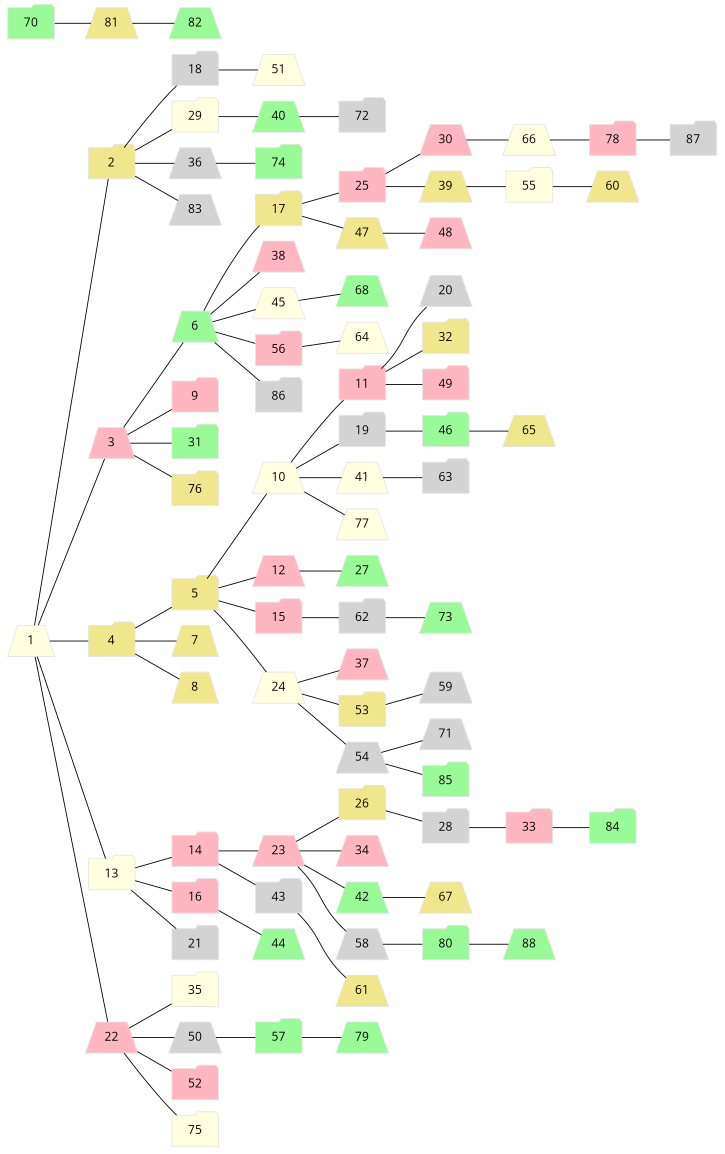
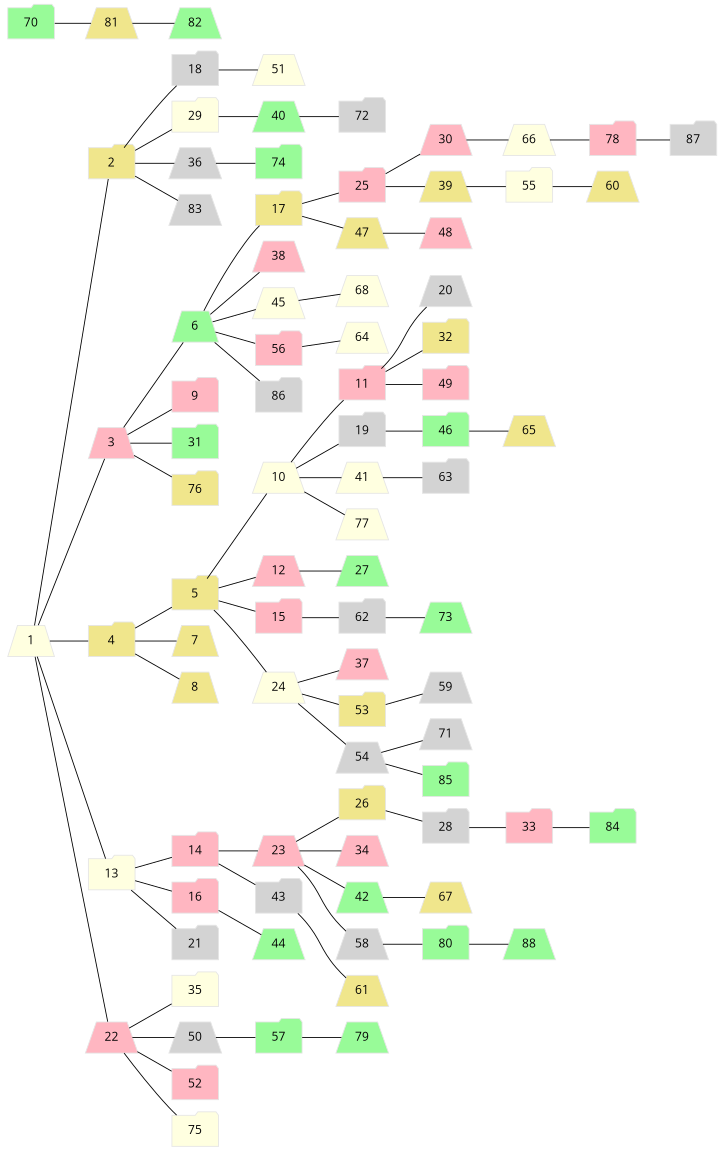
(362, 291) -> (362, 291)
